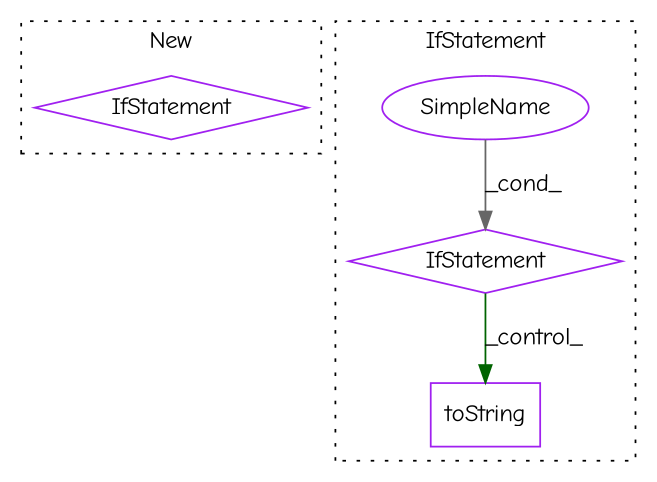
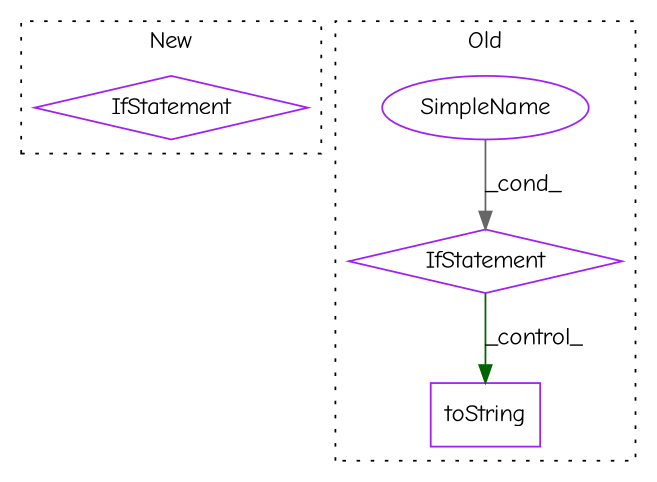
(485, 41) -> (485, 41)
